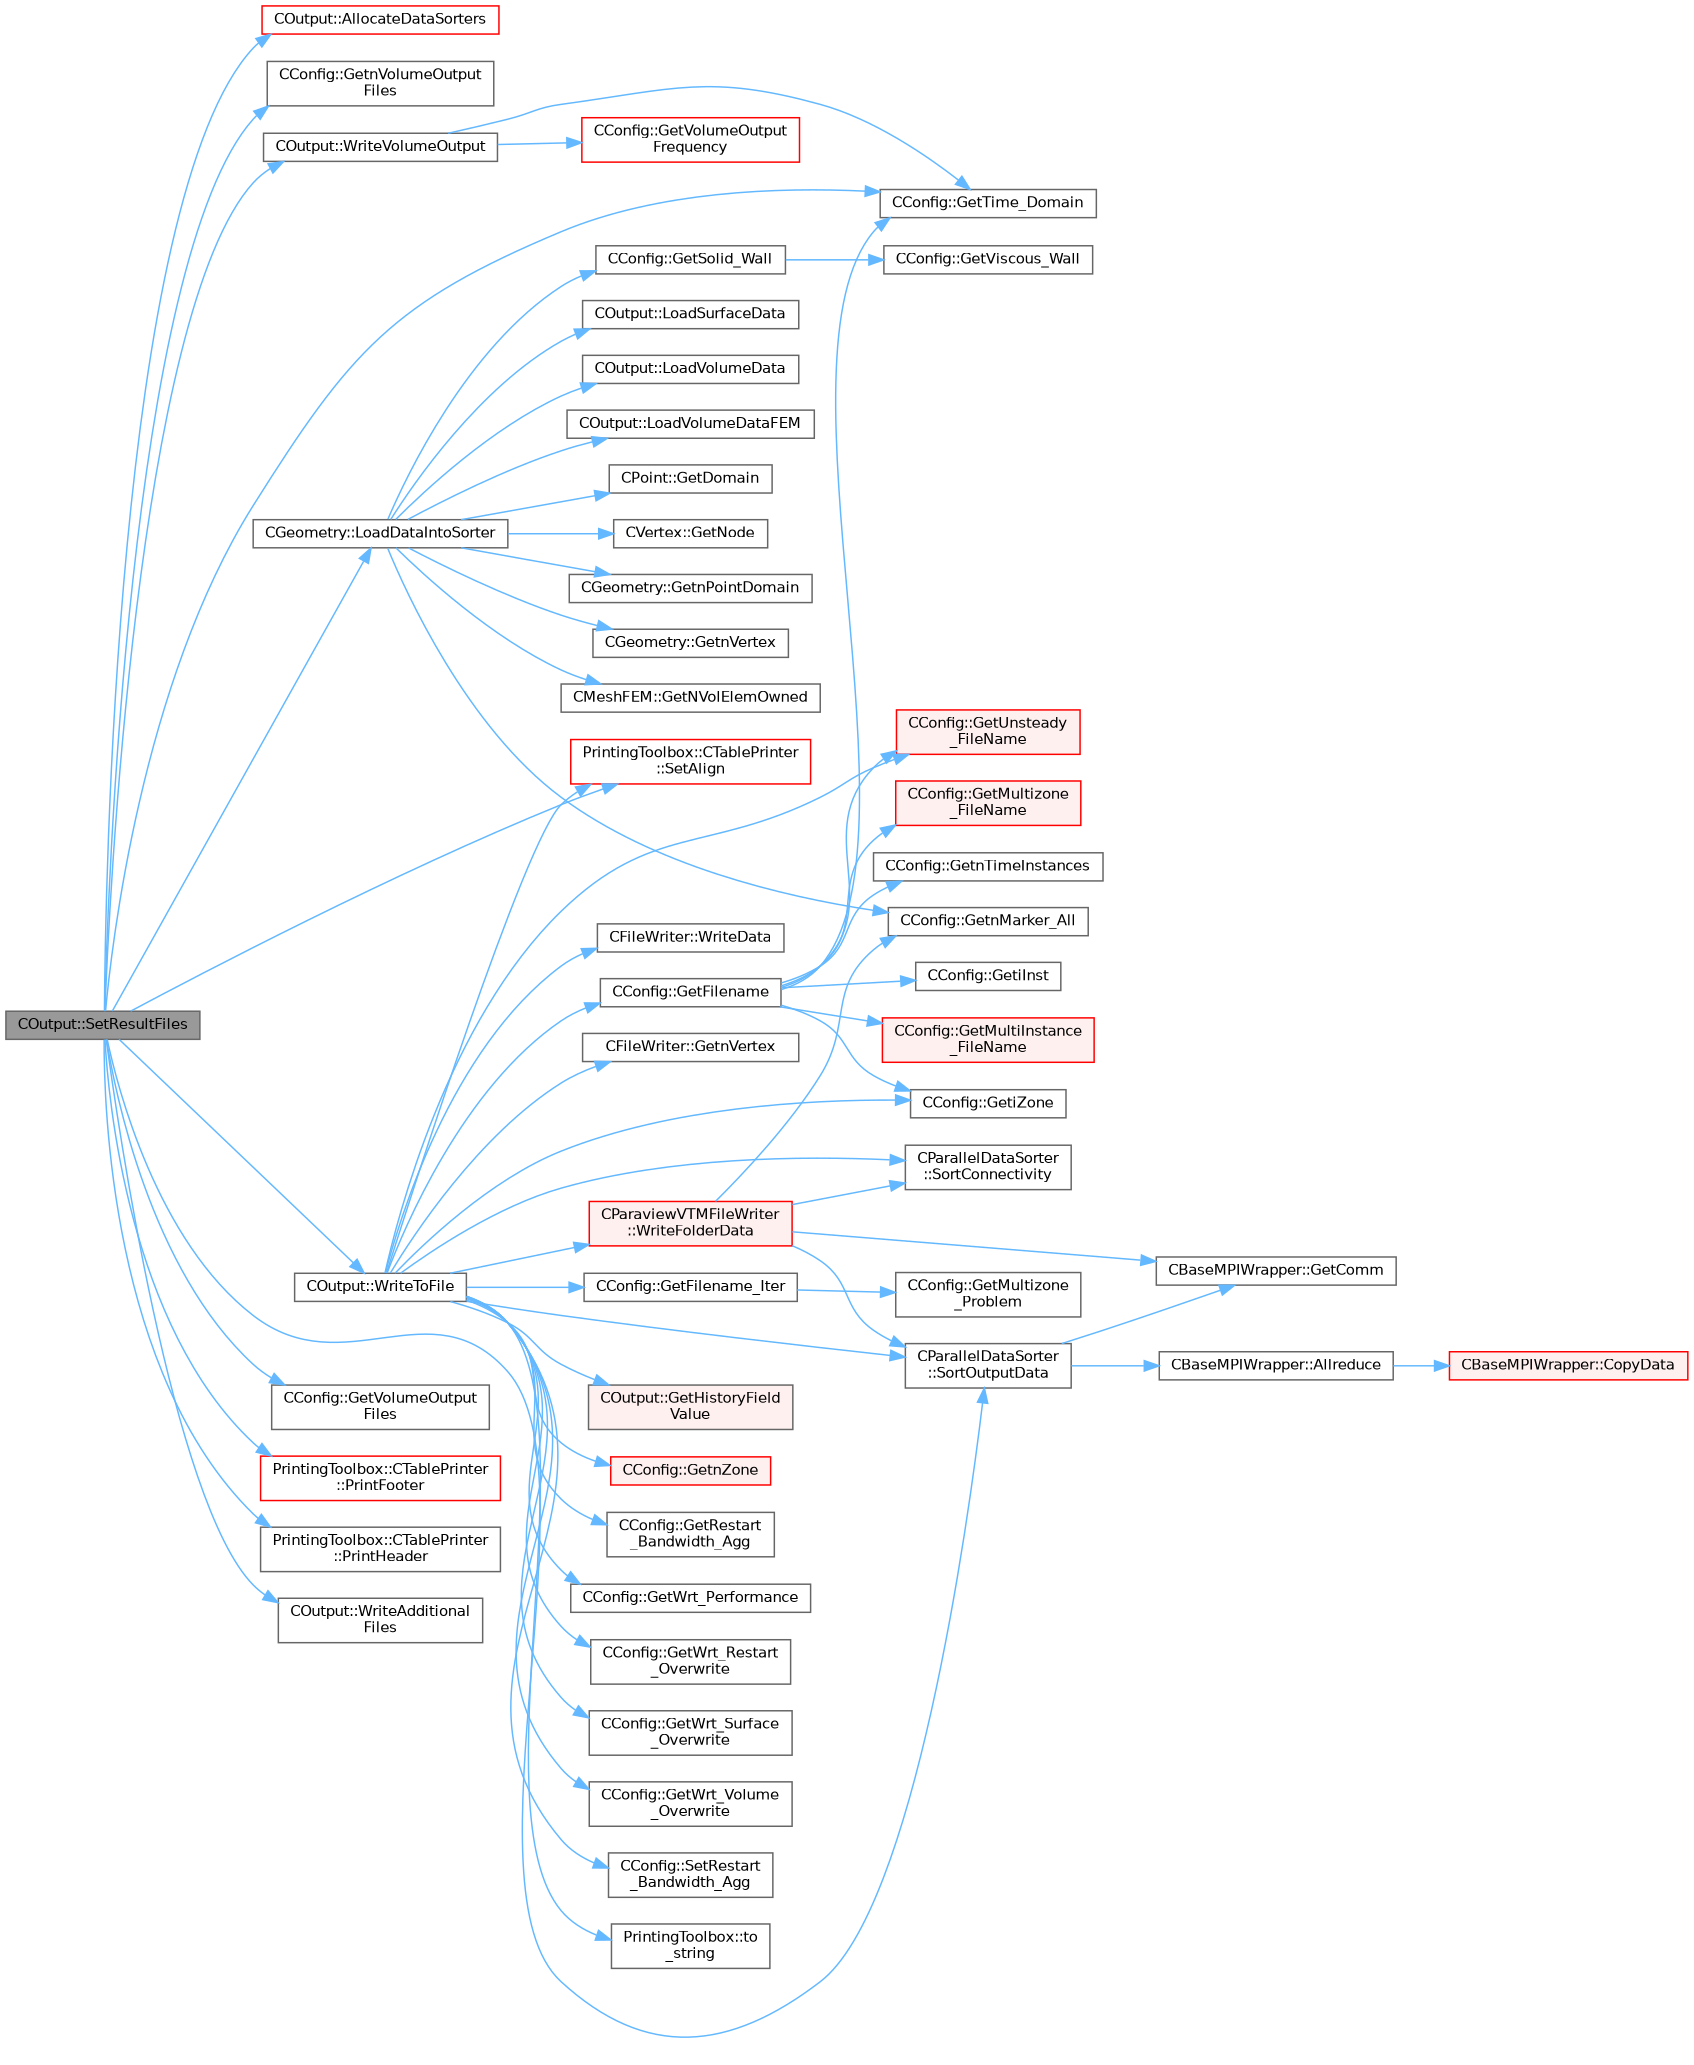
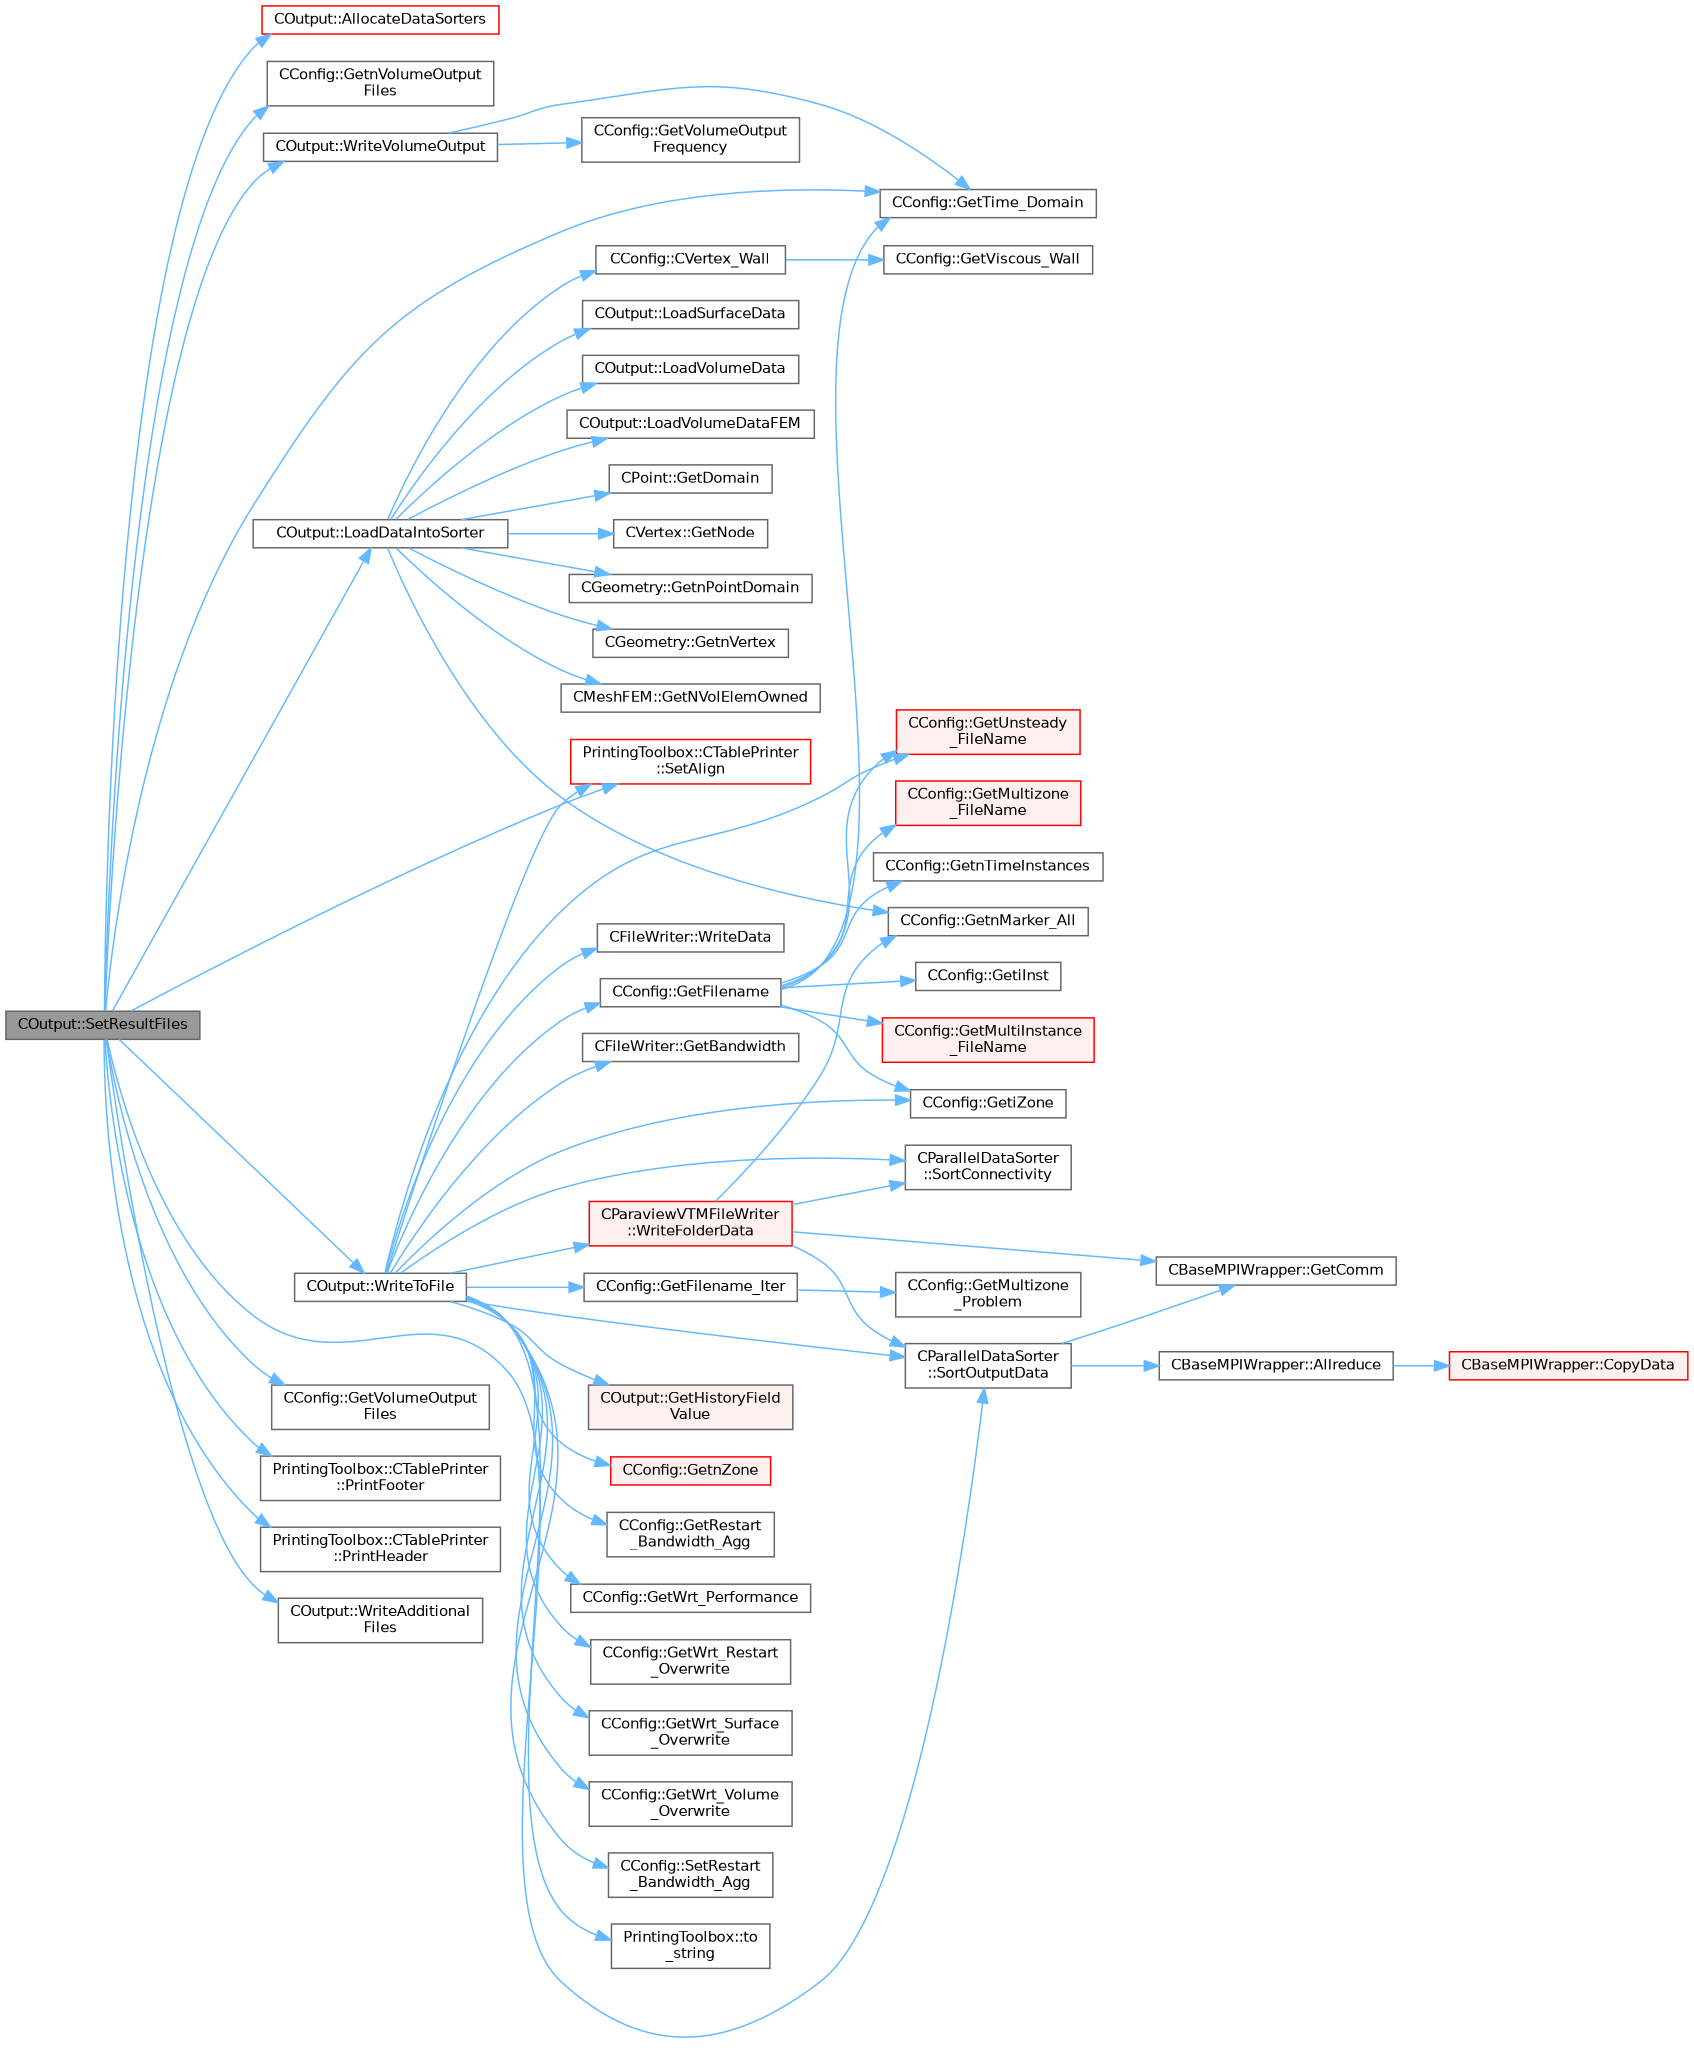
(691, 140) -> (691, 140)
(691, 260) -> (691, 260)
(381, 534) -> (381, 534)
(691, 1047) -> (691, 1047)
(381, 1478) -> (381, 1478)
